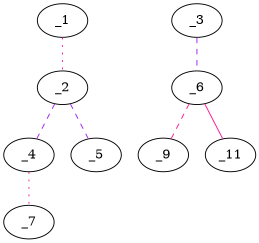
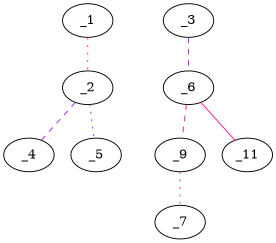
(79, 121) -> (92, 121)
(29, 189) -> (180, 189)
